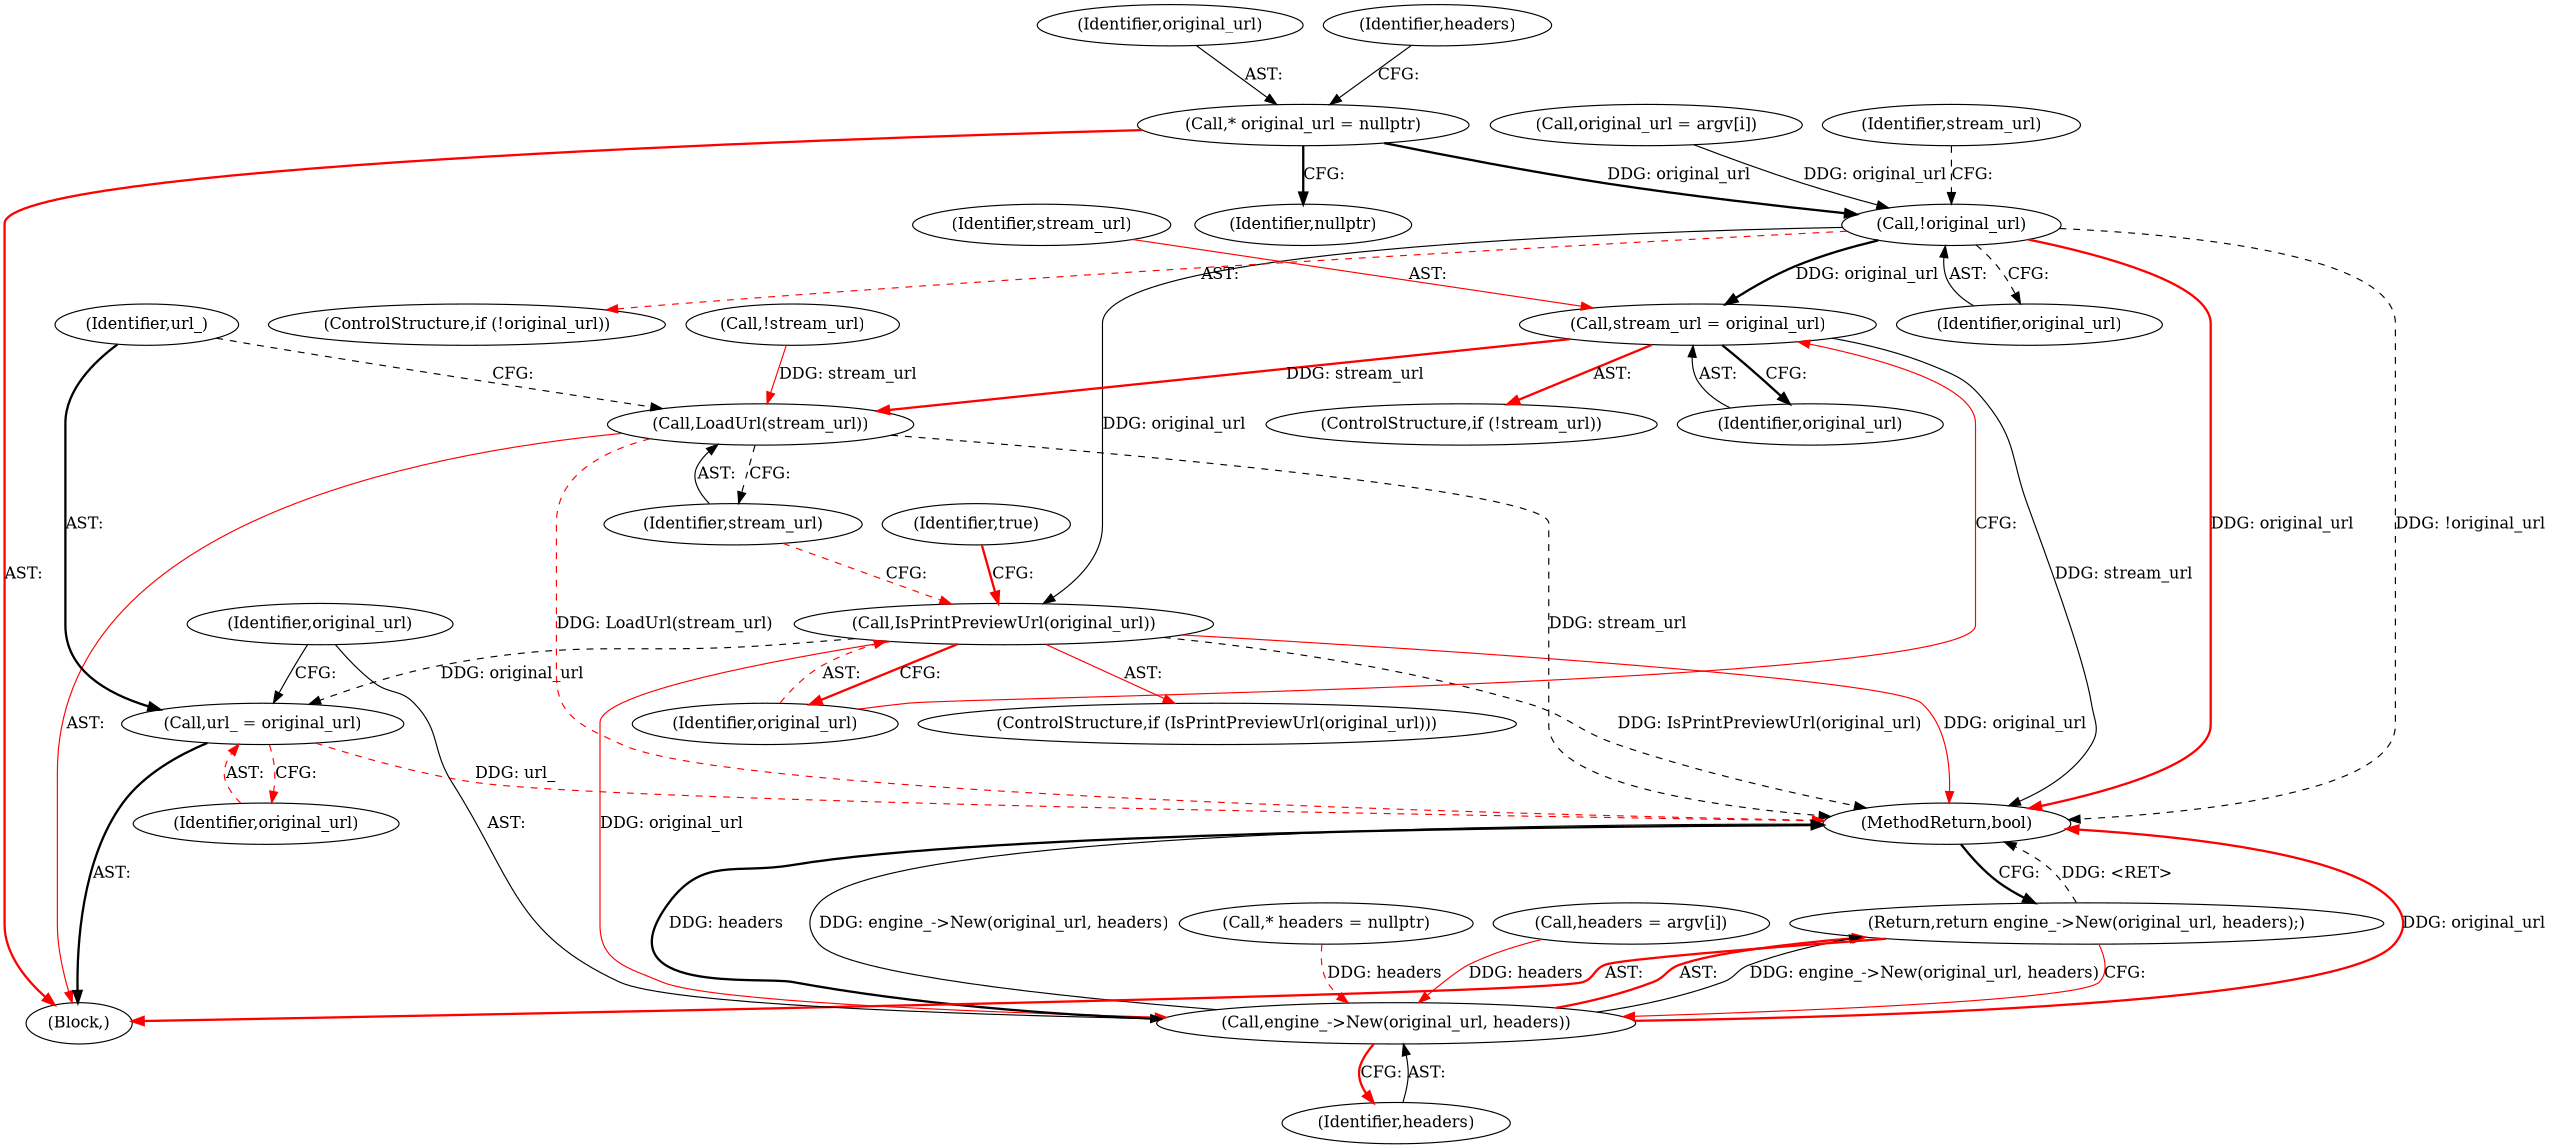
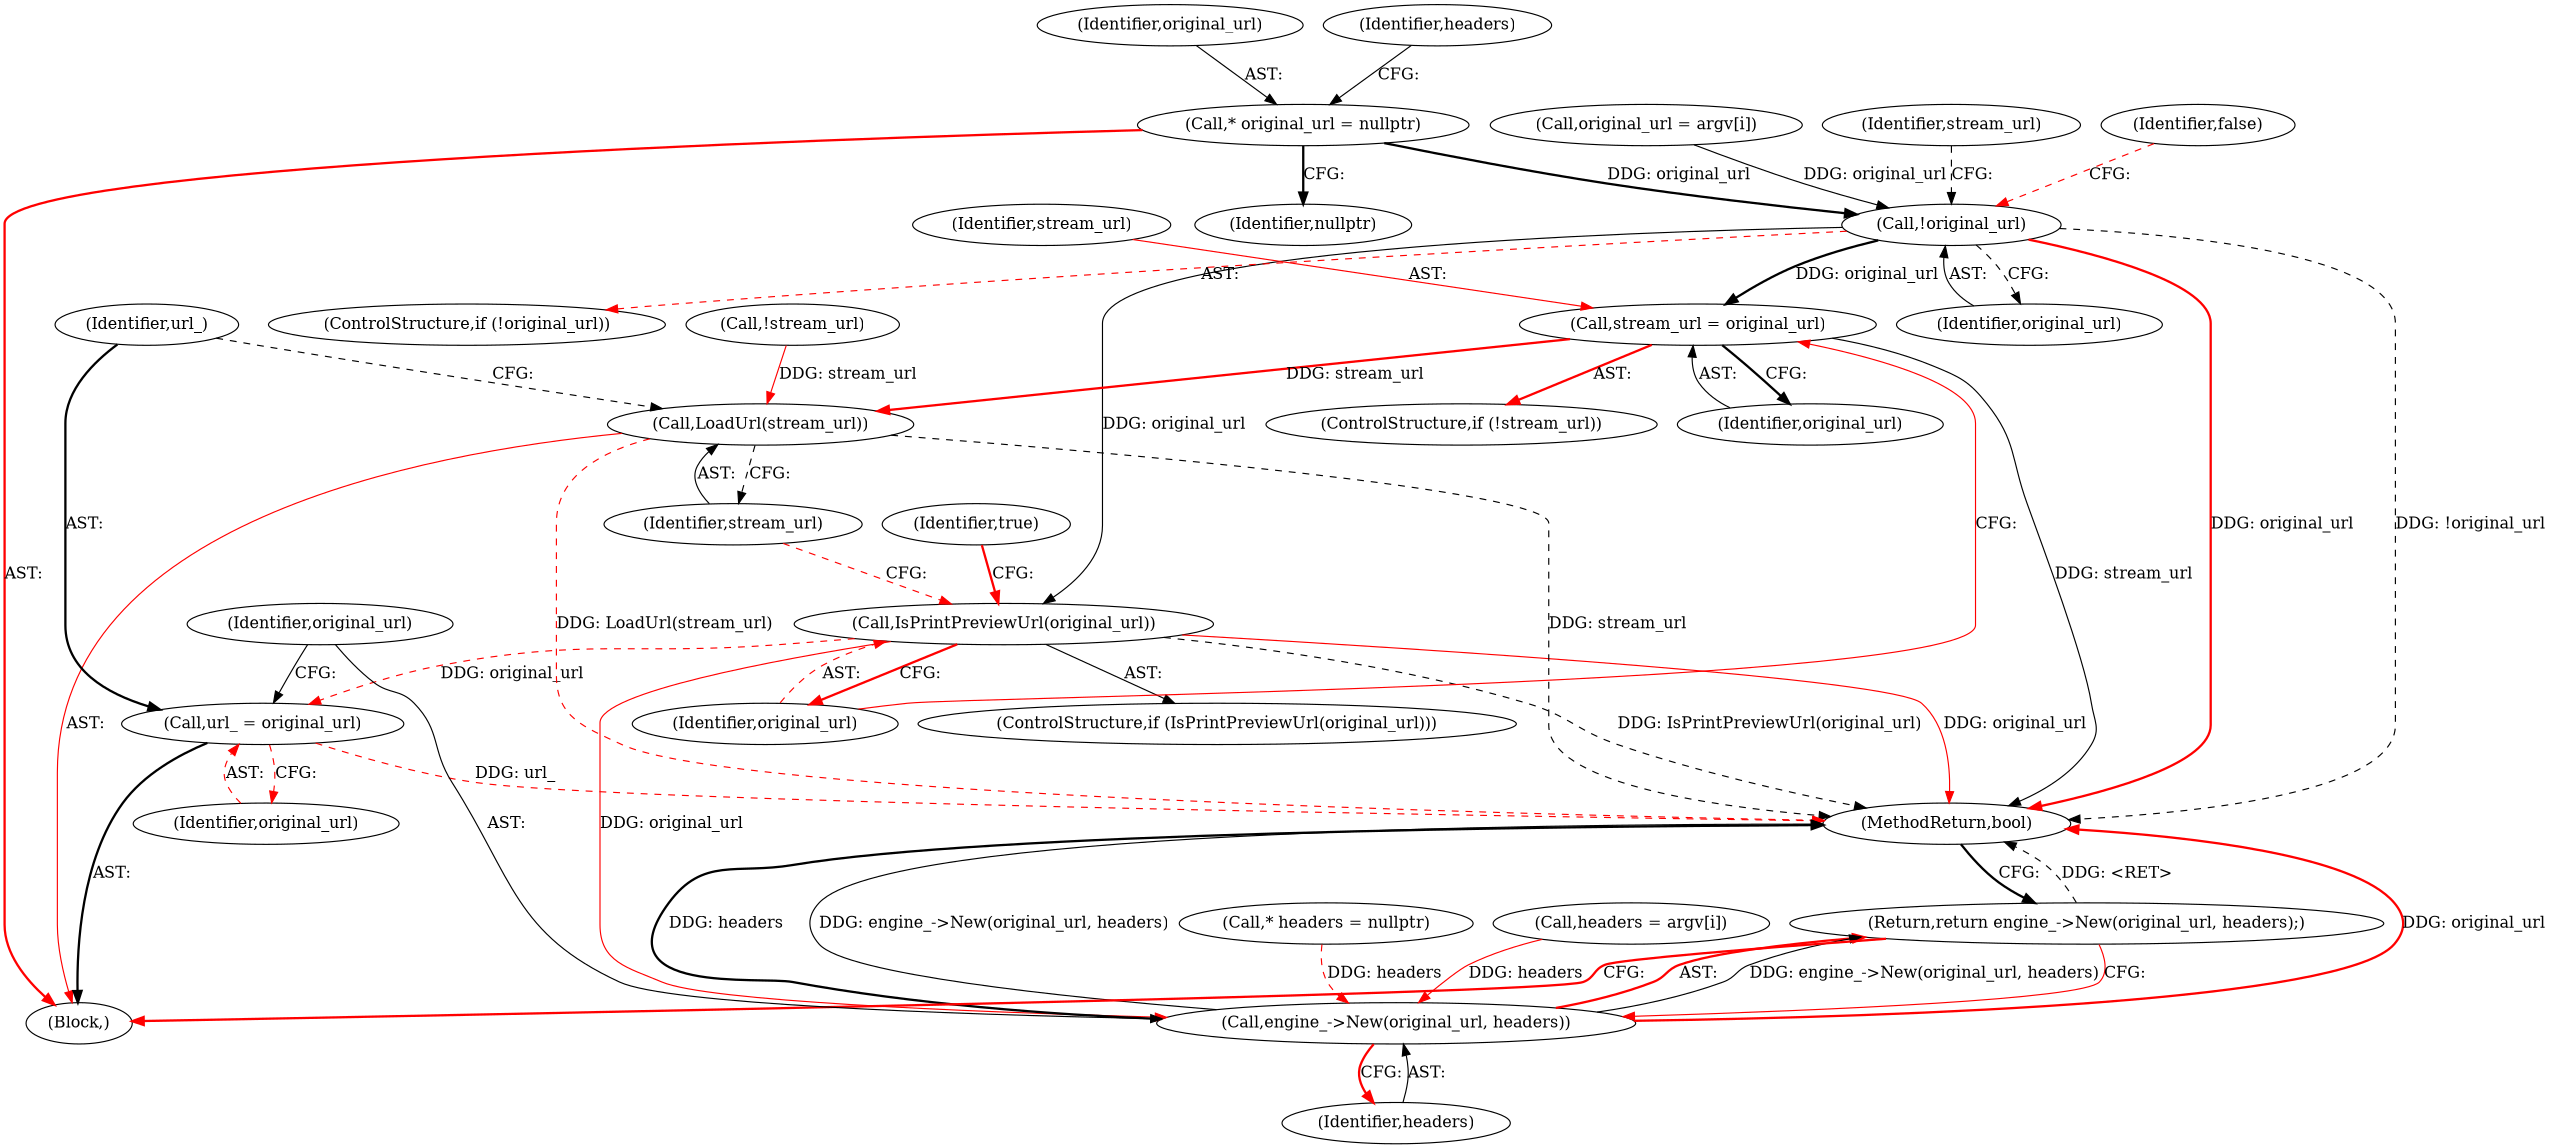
none -> (2198, 125)
(584, 649) -> (584, 649)
(1105, 672) -> (1105, 672)
(1627, 973) -> (1627, 973)
